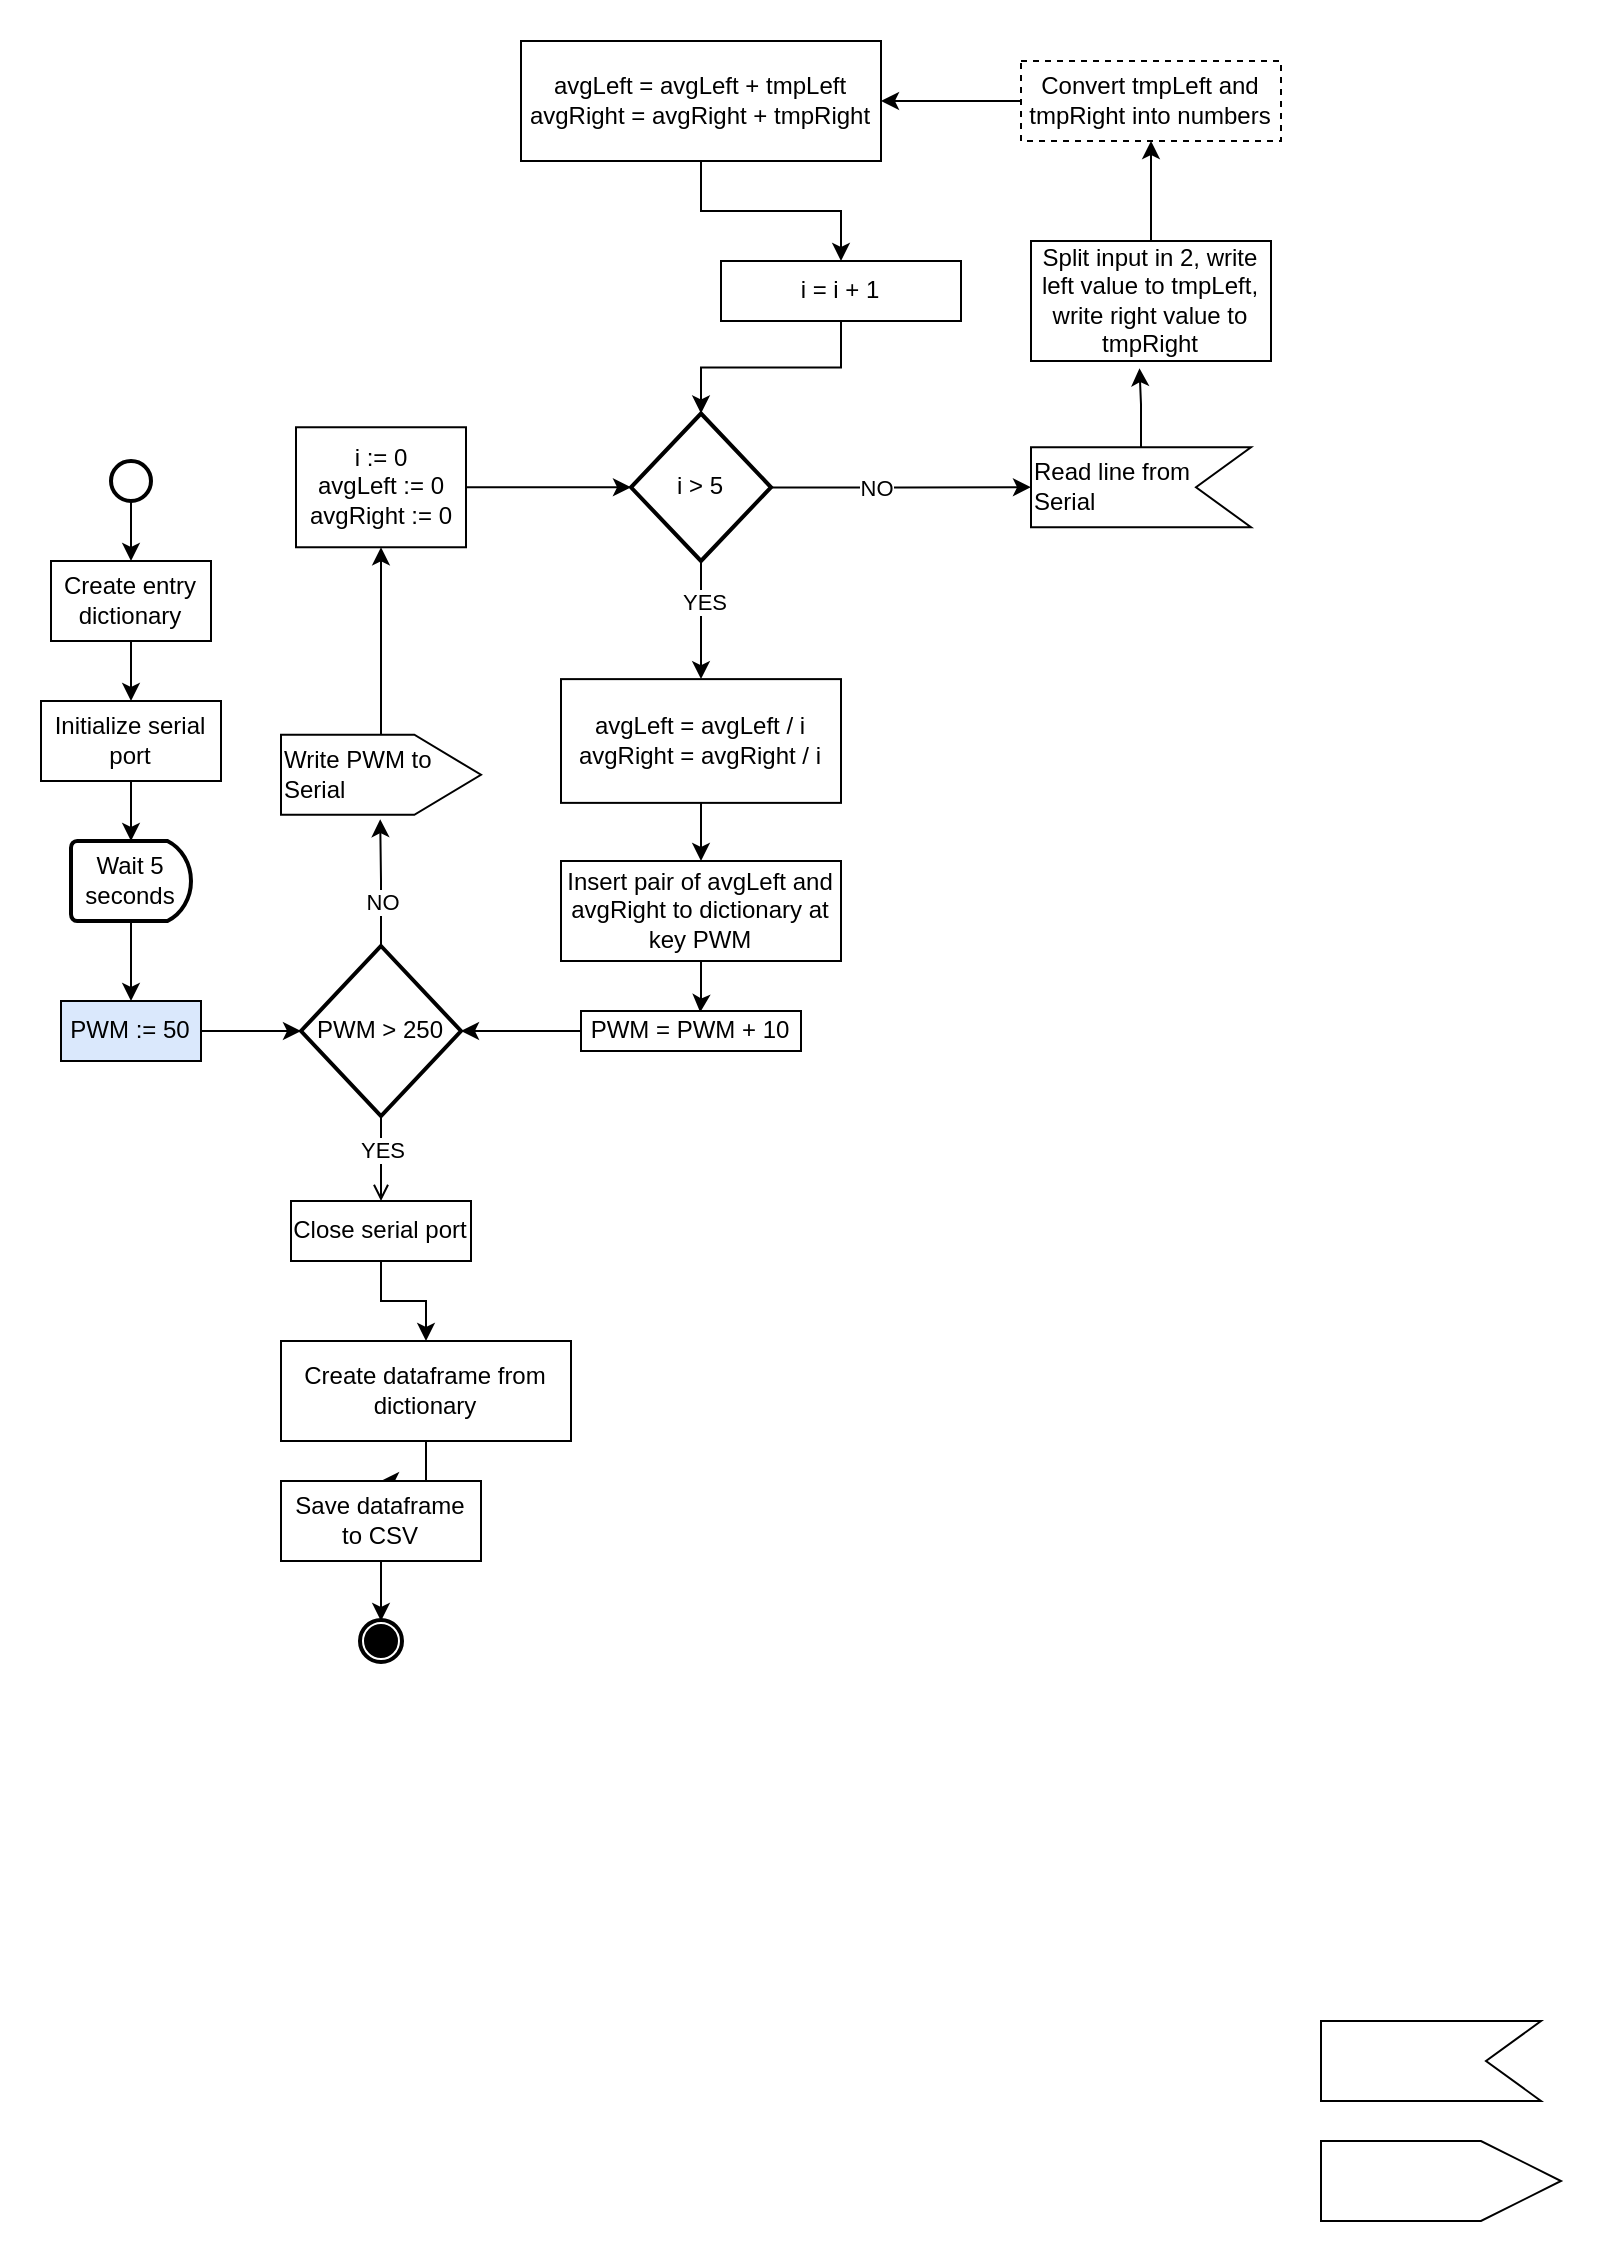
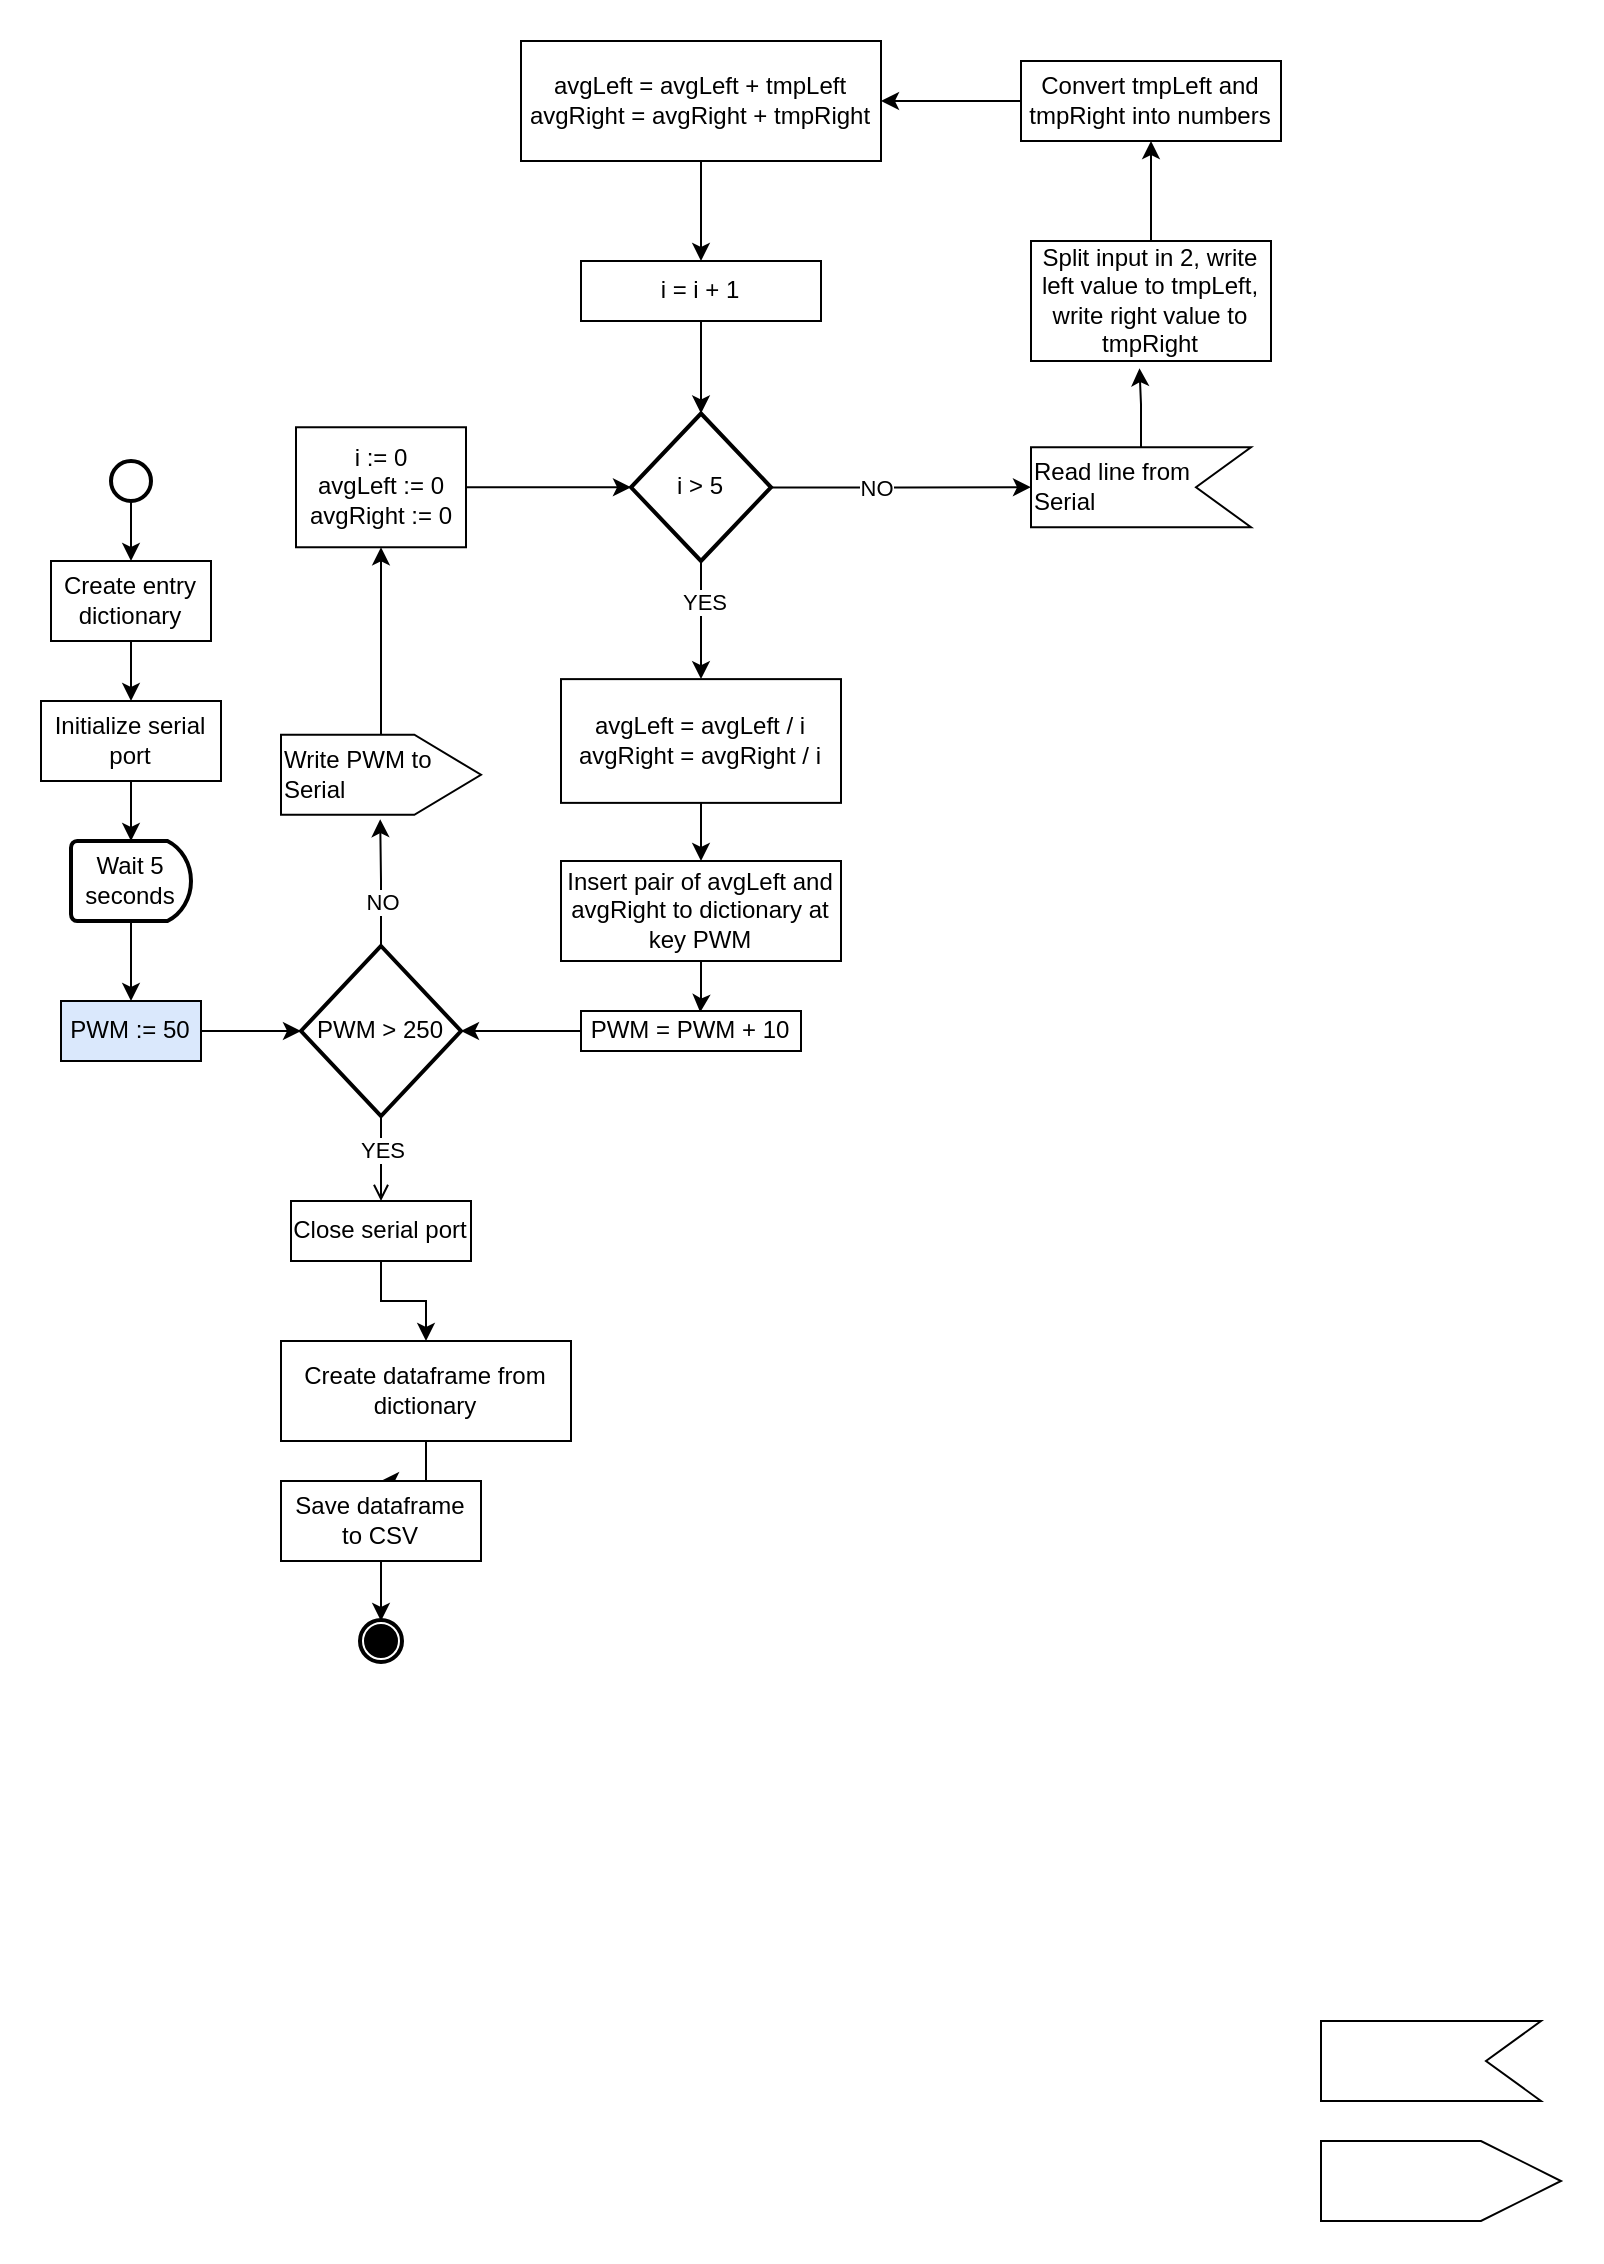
(1151, 101) -> (1151, 101)
(841, 291) -> (701, 291)
